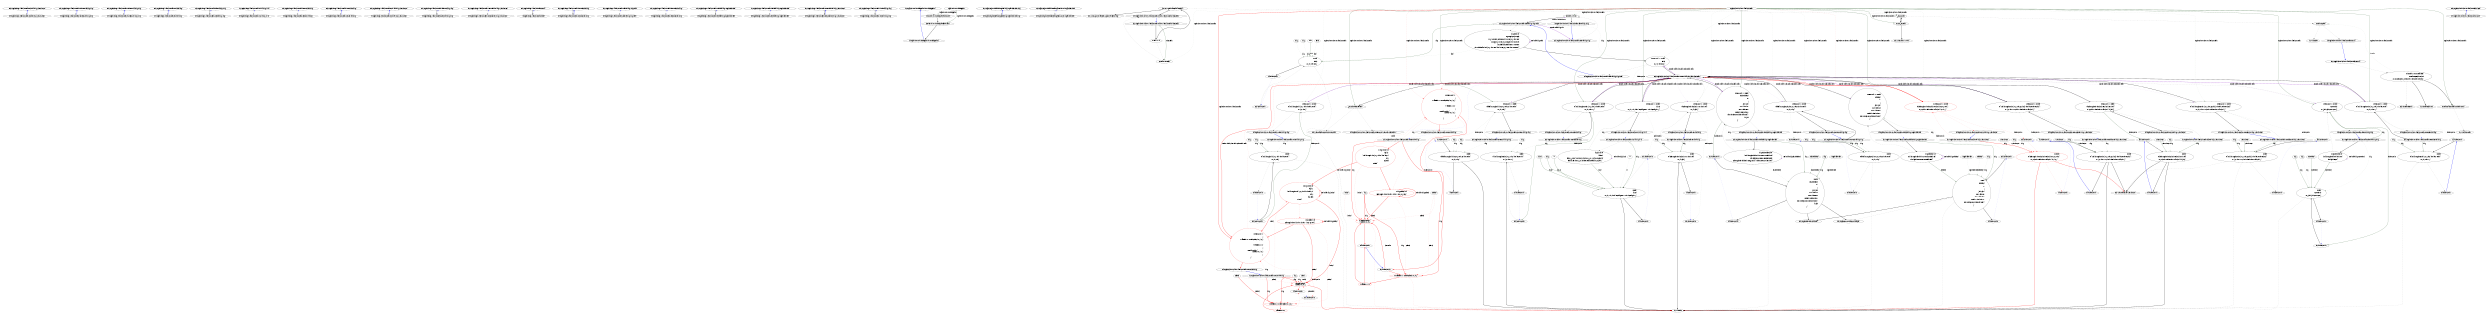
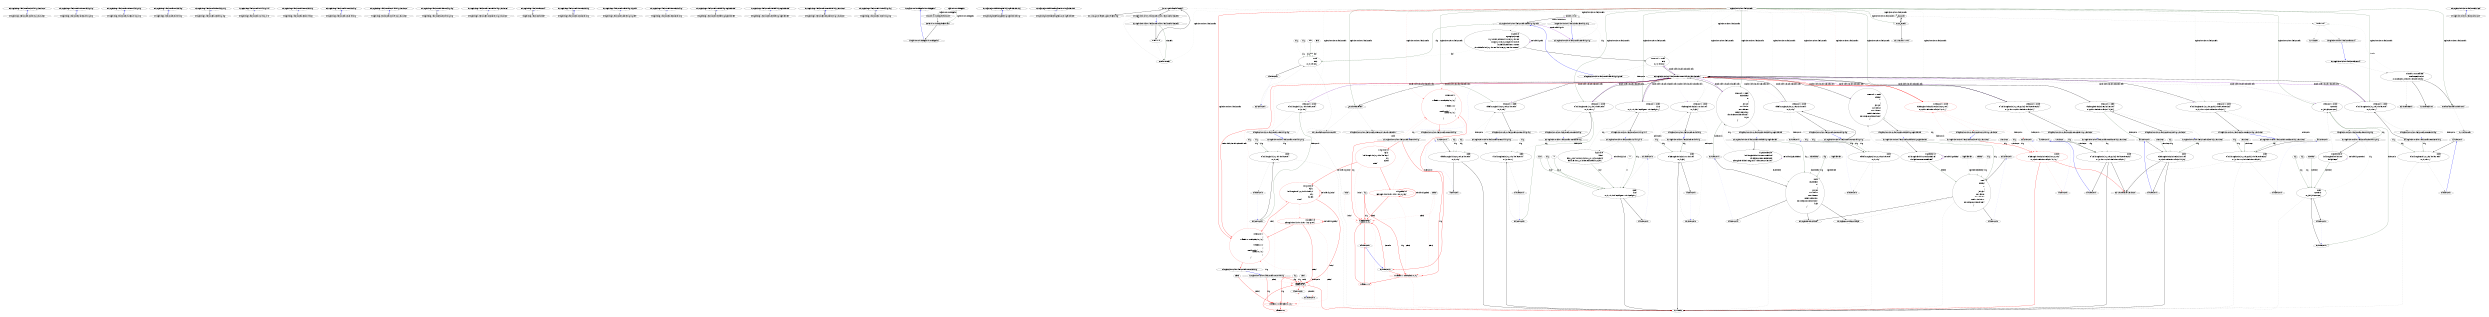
(2321, 24) -> (2321, 24)
